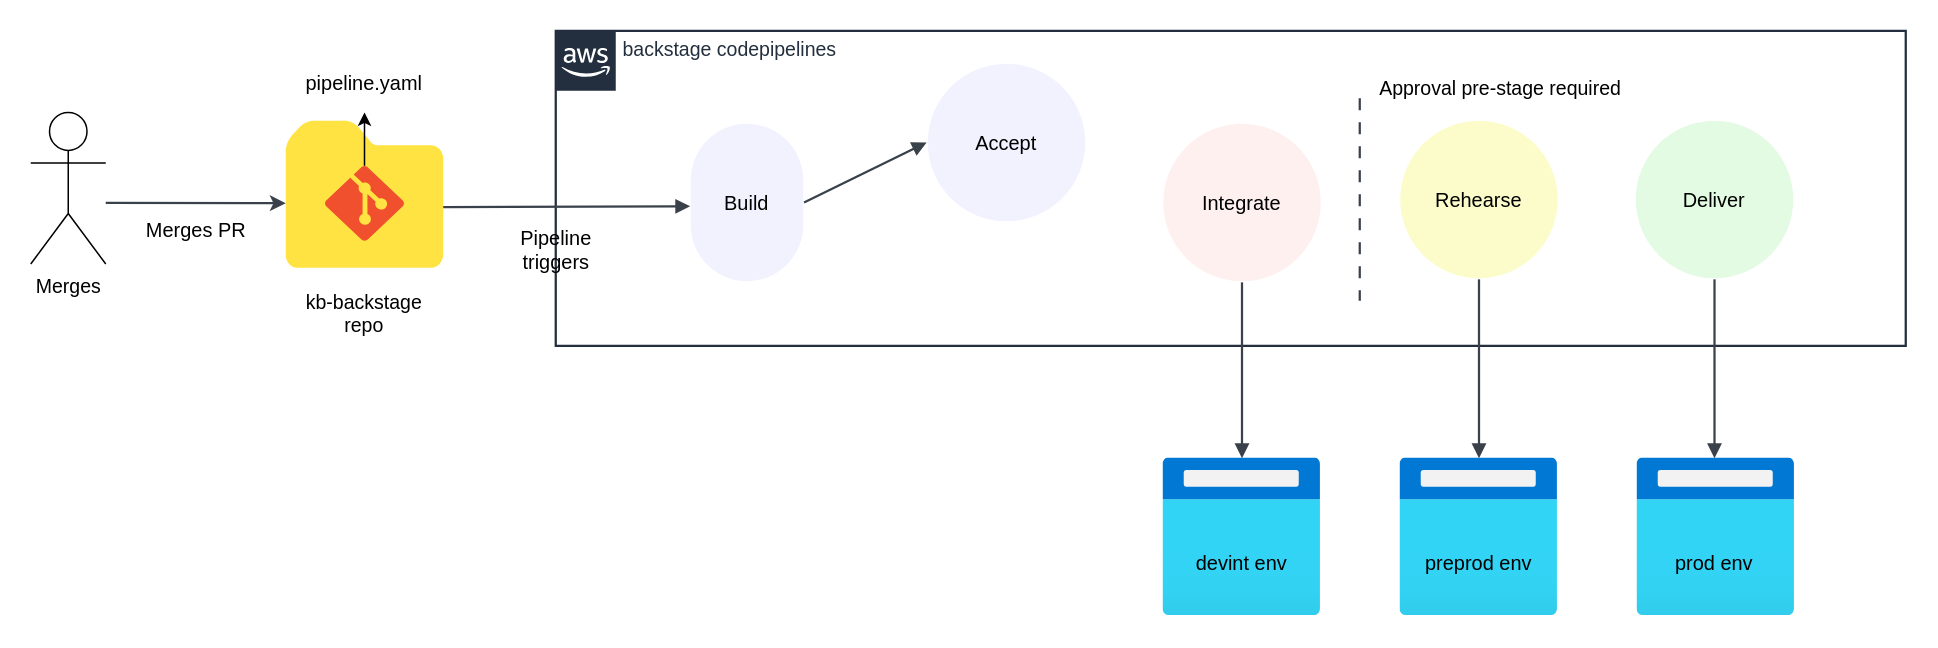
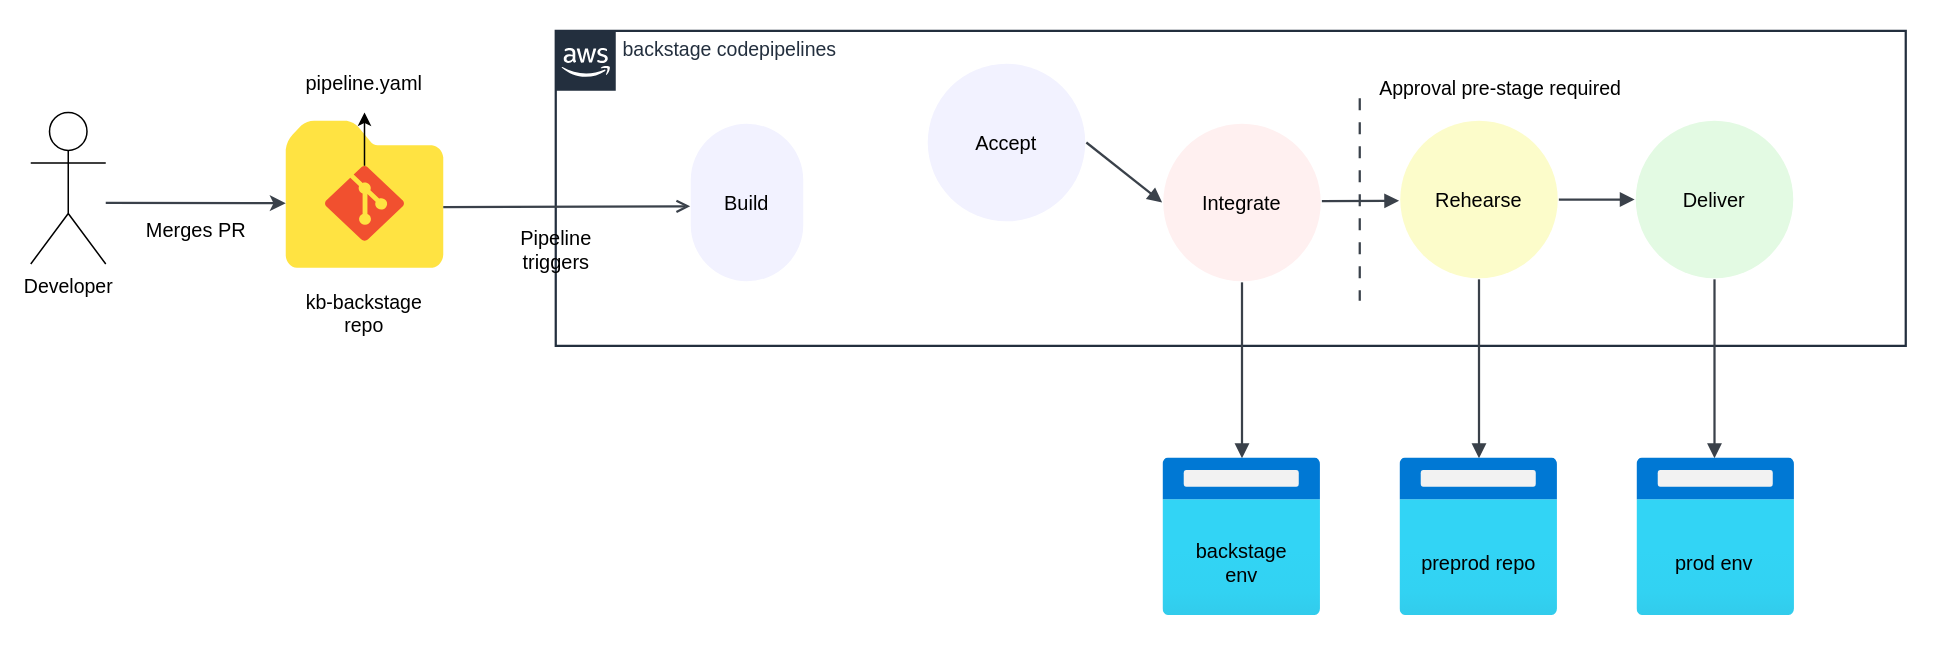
none -> (1119, 168)
(859, 176) -> none
none -> (1590, 200)
none -> (1353, 201)
(674, 206) -> (678, 206)
(69, 286) -> (69, 286)
(1242, 563) -> (1242, 563)
(1479, 563) -> (1479, 563)
